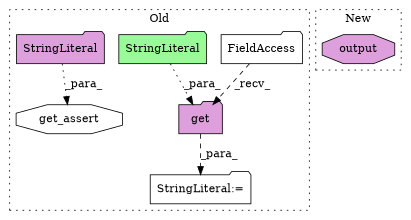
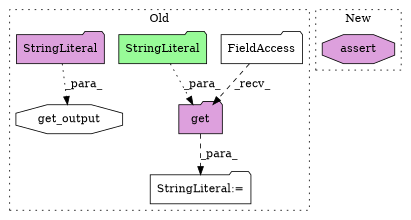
(358, 49) -> (358, 49)
(69, 119) -> (69, 119)
